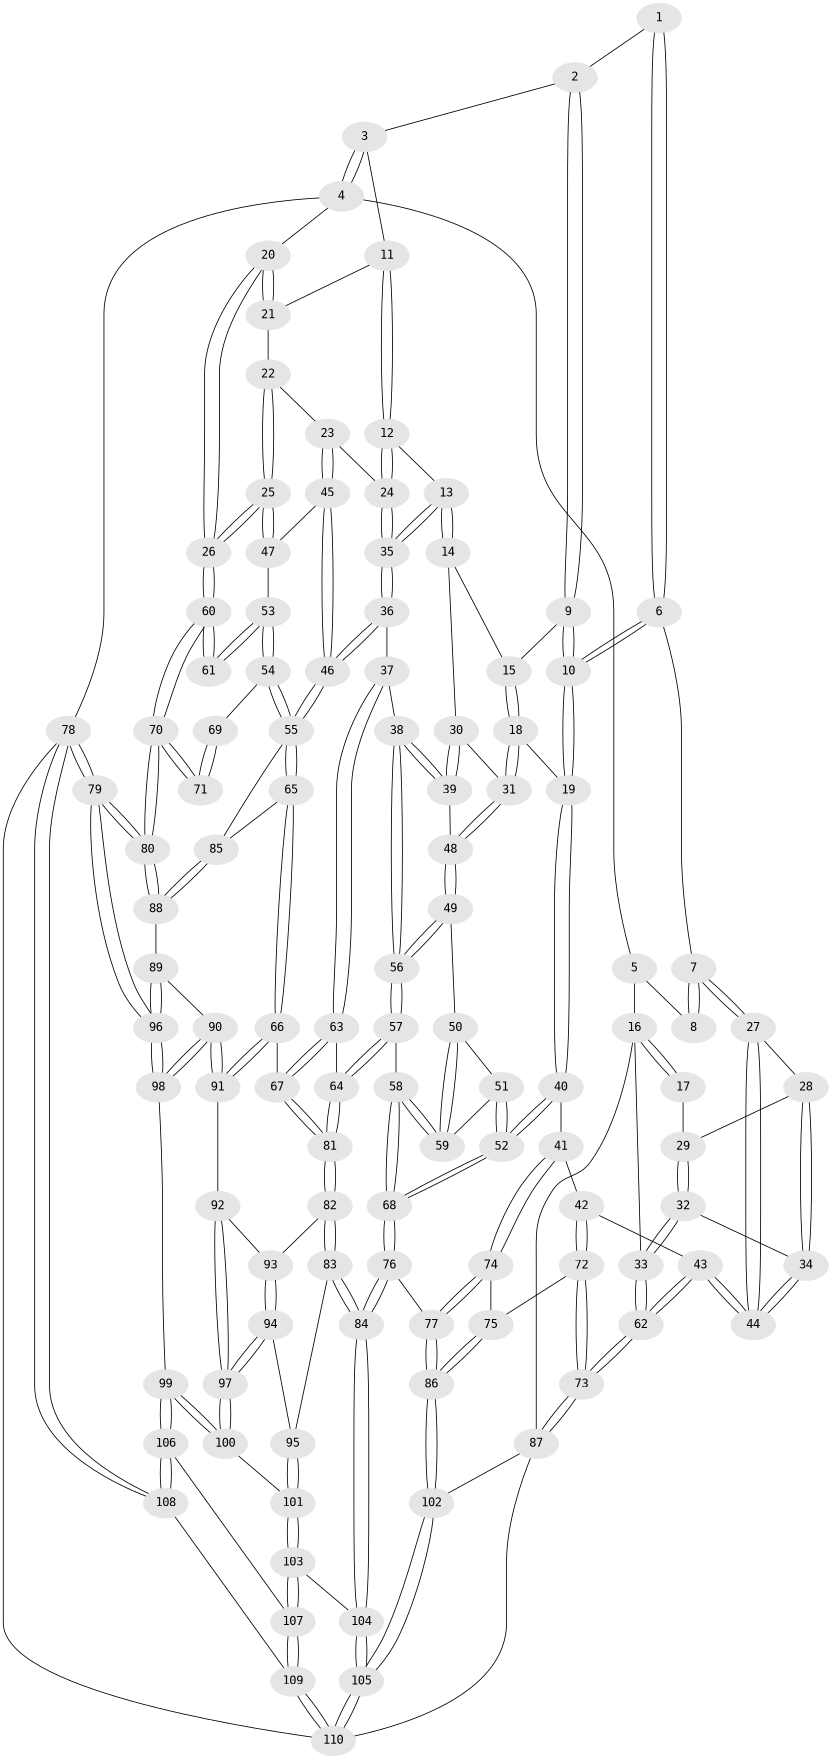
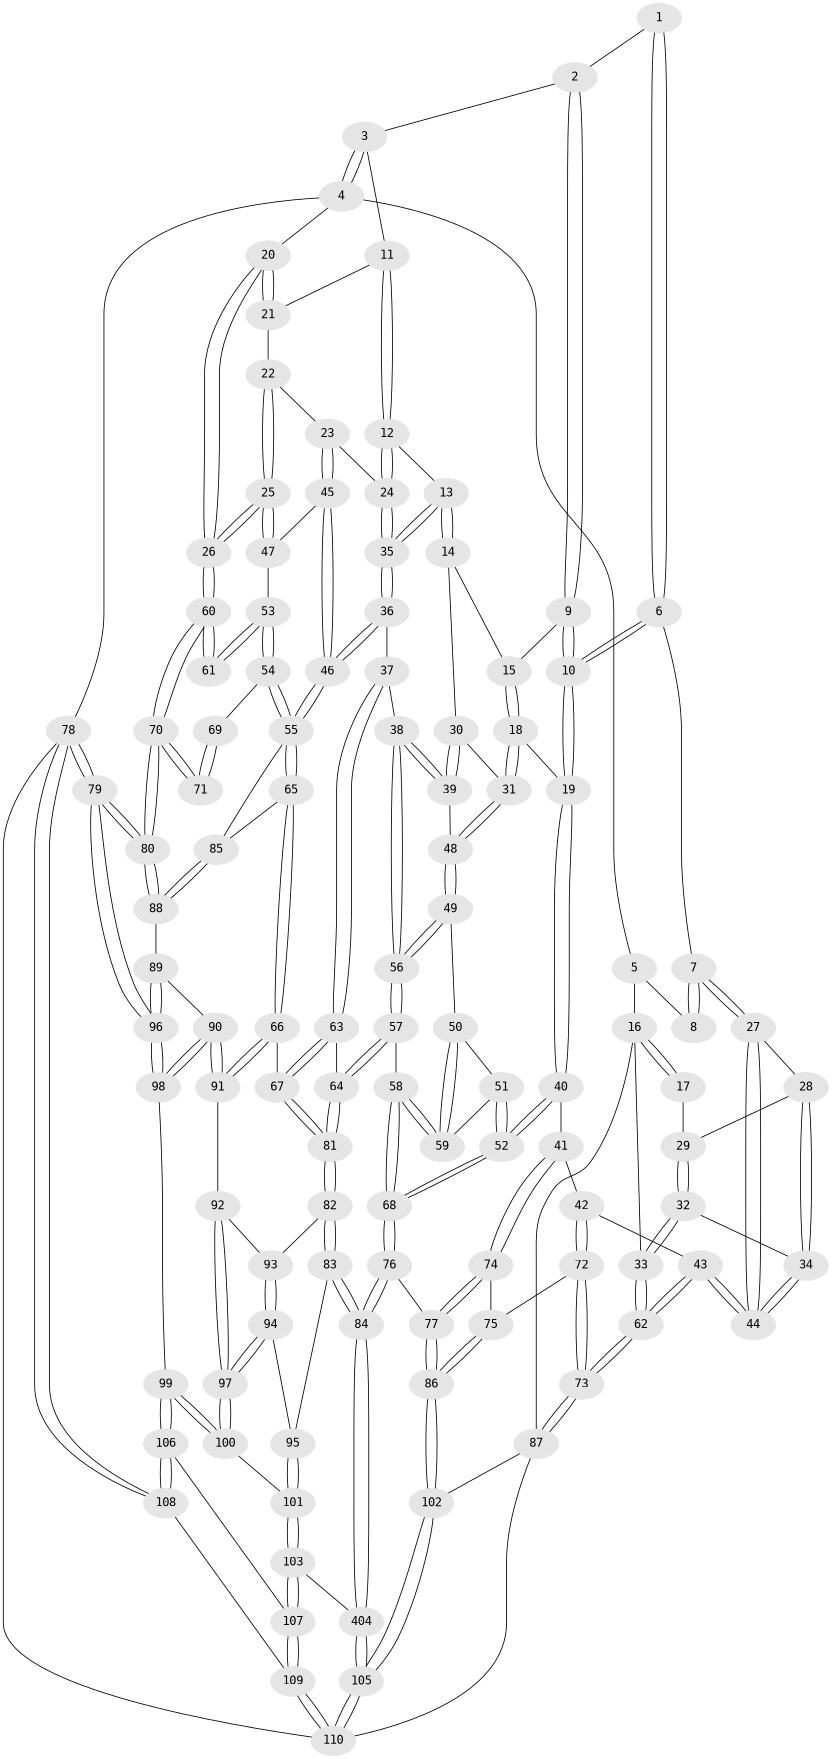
(361, 1622) -> (361, 1622)
